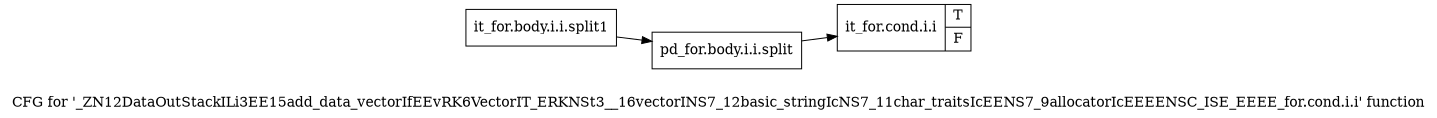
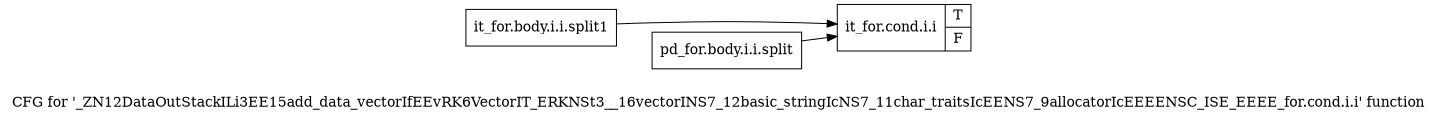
(629, 39) -> (722, 22)
